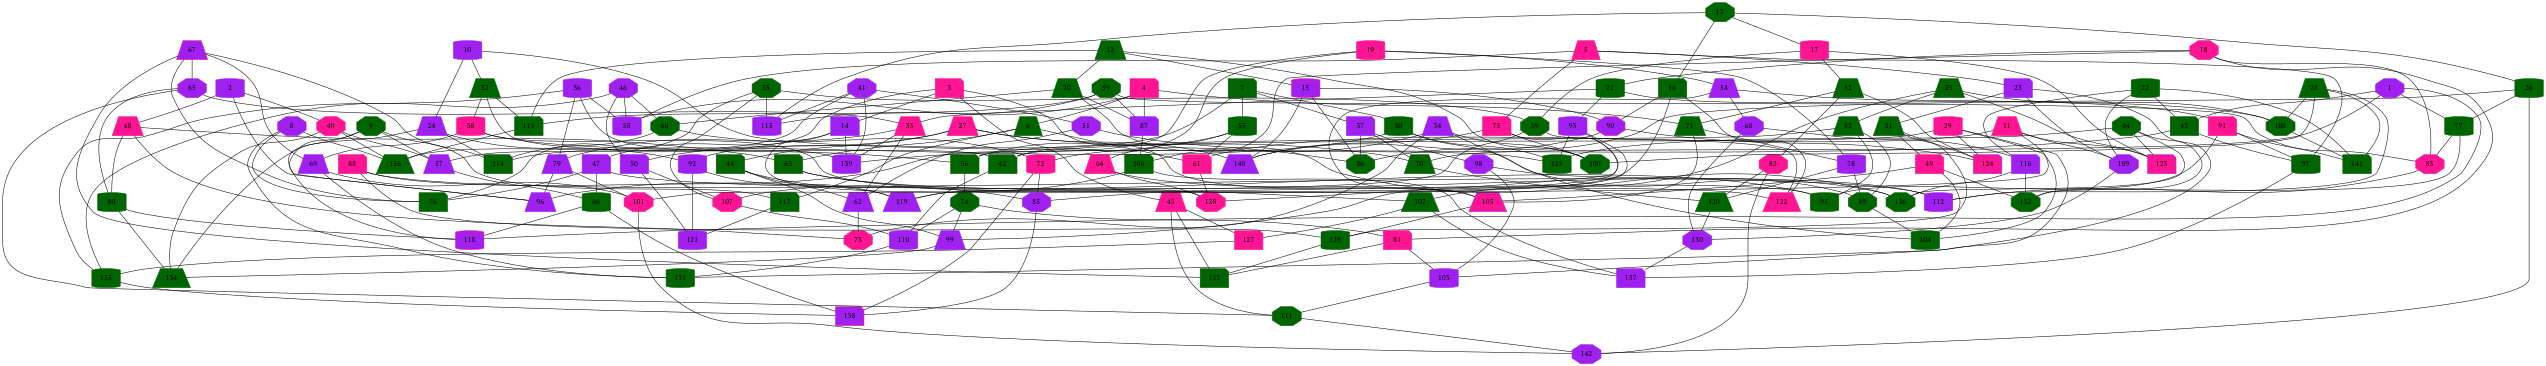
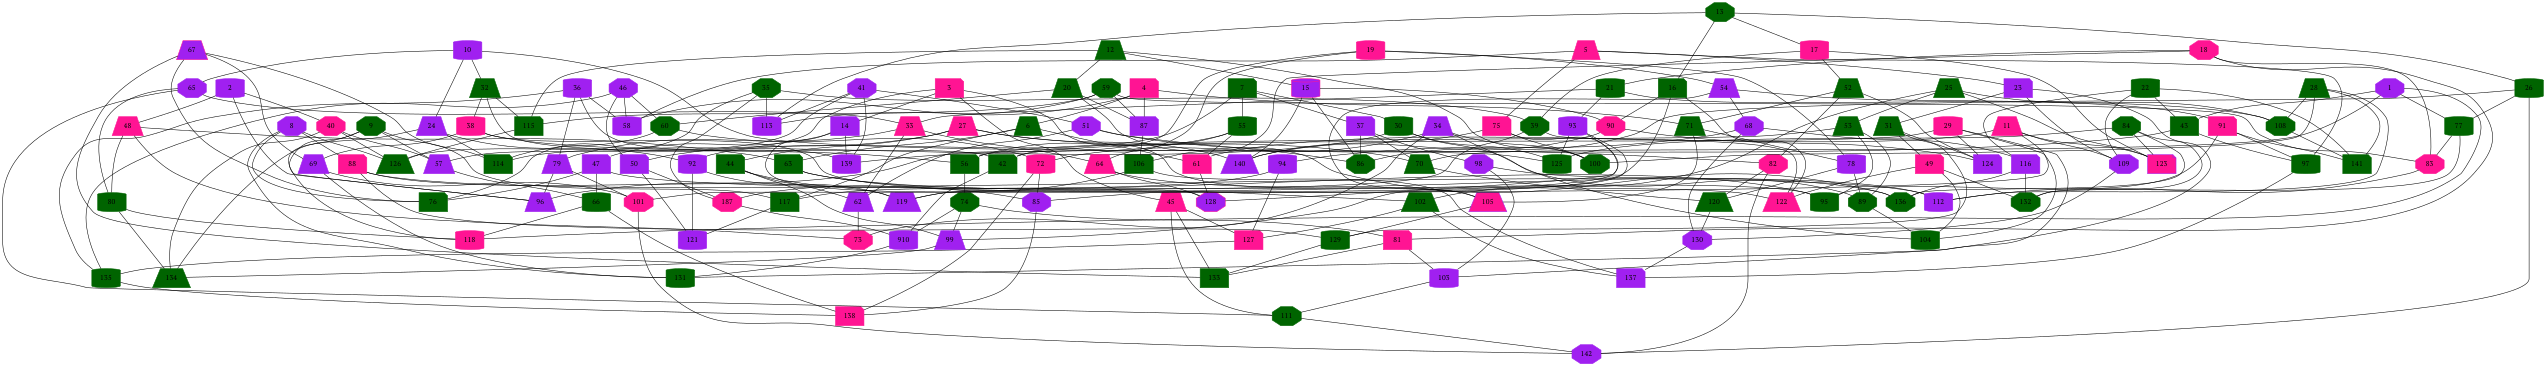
(192, 69) -> (327, 58)
(1611, 126) -> (1611, 126)
none -> (324, 146)
(878, 146) -> (1006, 146)
none -> (1429, 152)
none -> (1282, 164)
(1988, 164) -> (1988, 164)
(1709, 188) -> (1860, 178)
(727, 202) -> (727, 202)
(1211, 202) -> (1211, 202)
(470, 240) -> (470, 240)
(904, 240) -> (904, 240)
(850, 316) -> (850, 316)
